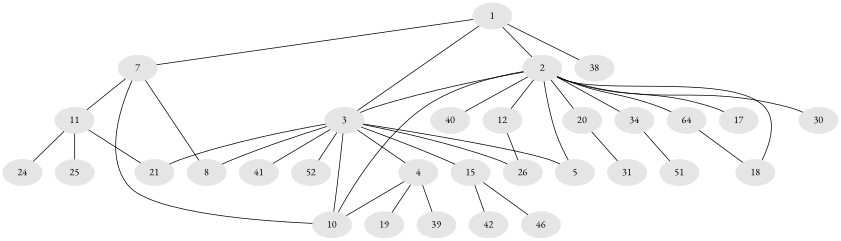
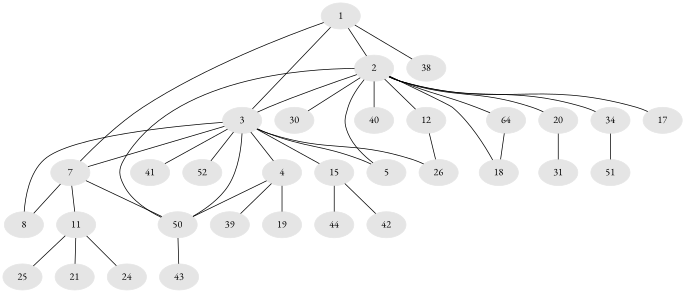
(247, 141) -> (156, 146)
(332, 225) -> (178, 225)
(541, 225) -> (334, 225)
none -> (179, 277)
